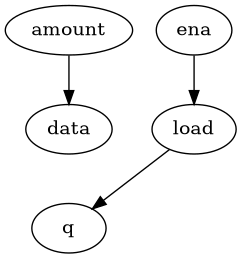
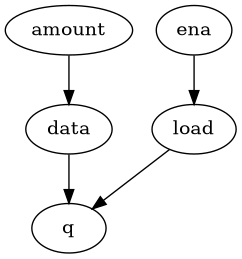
none -> (69, 172)
